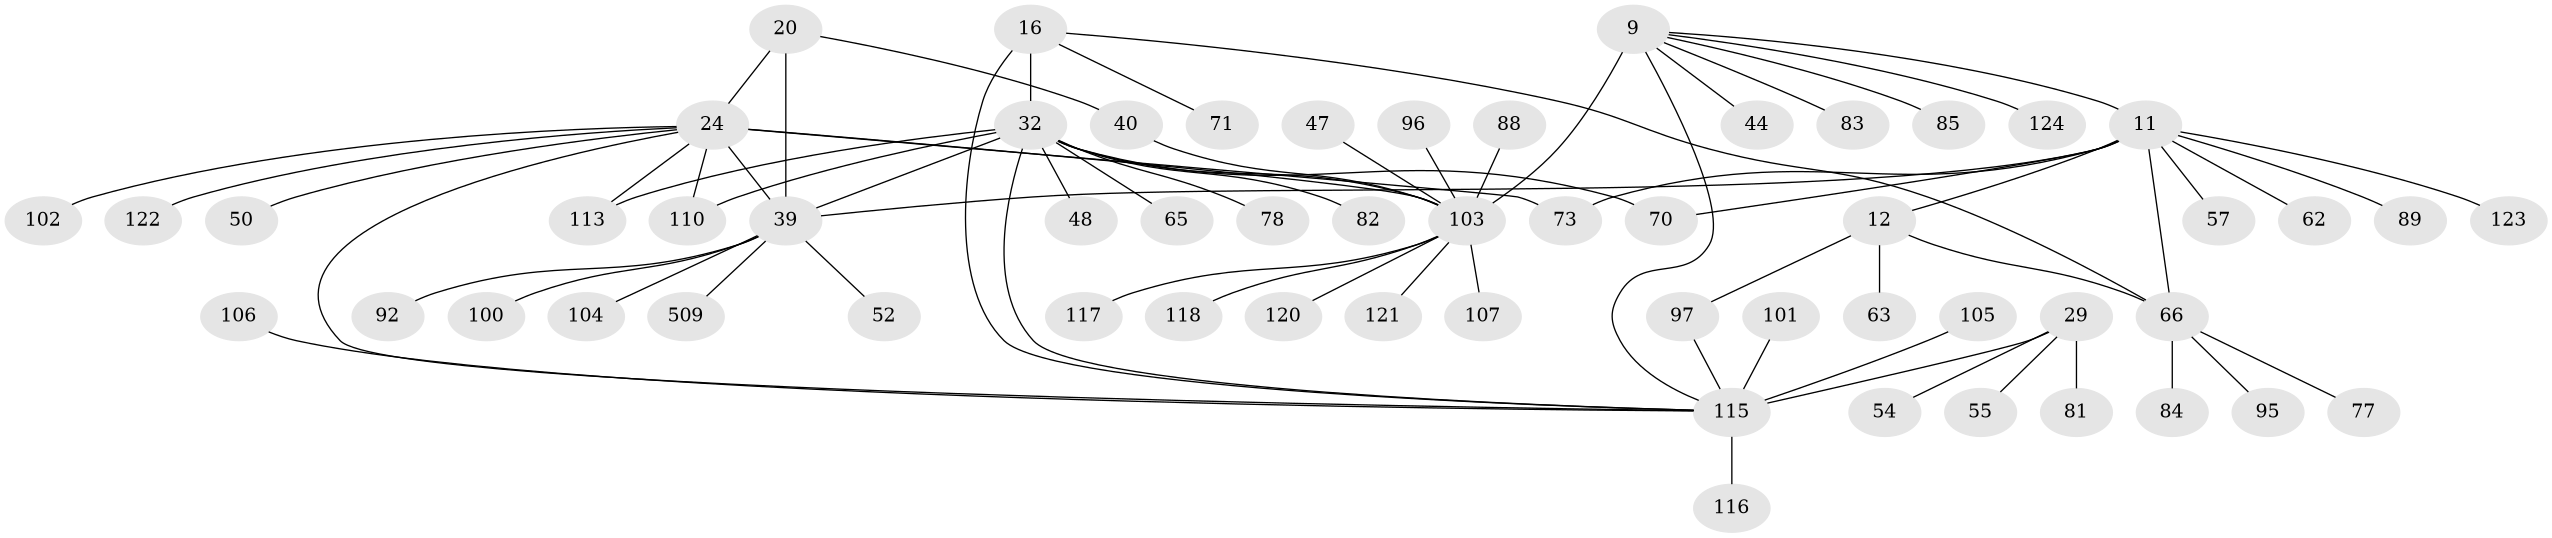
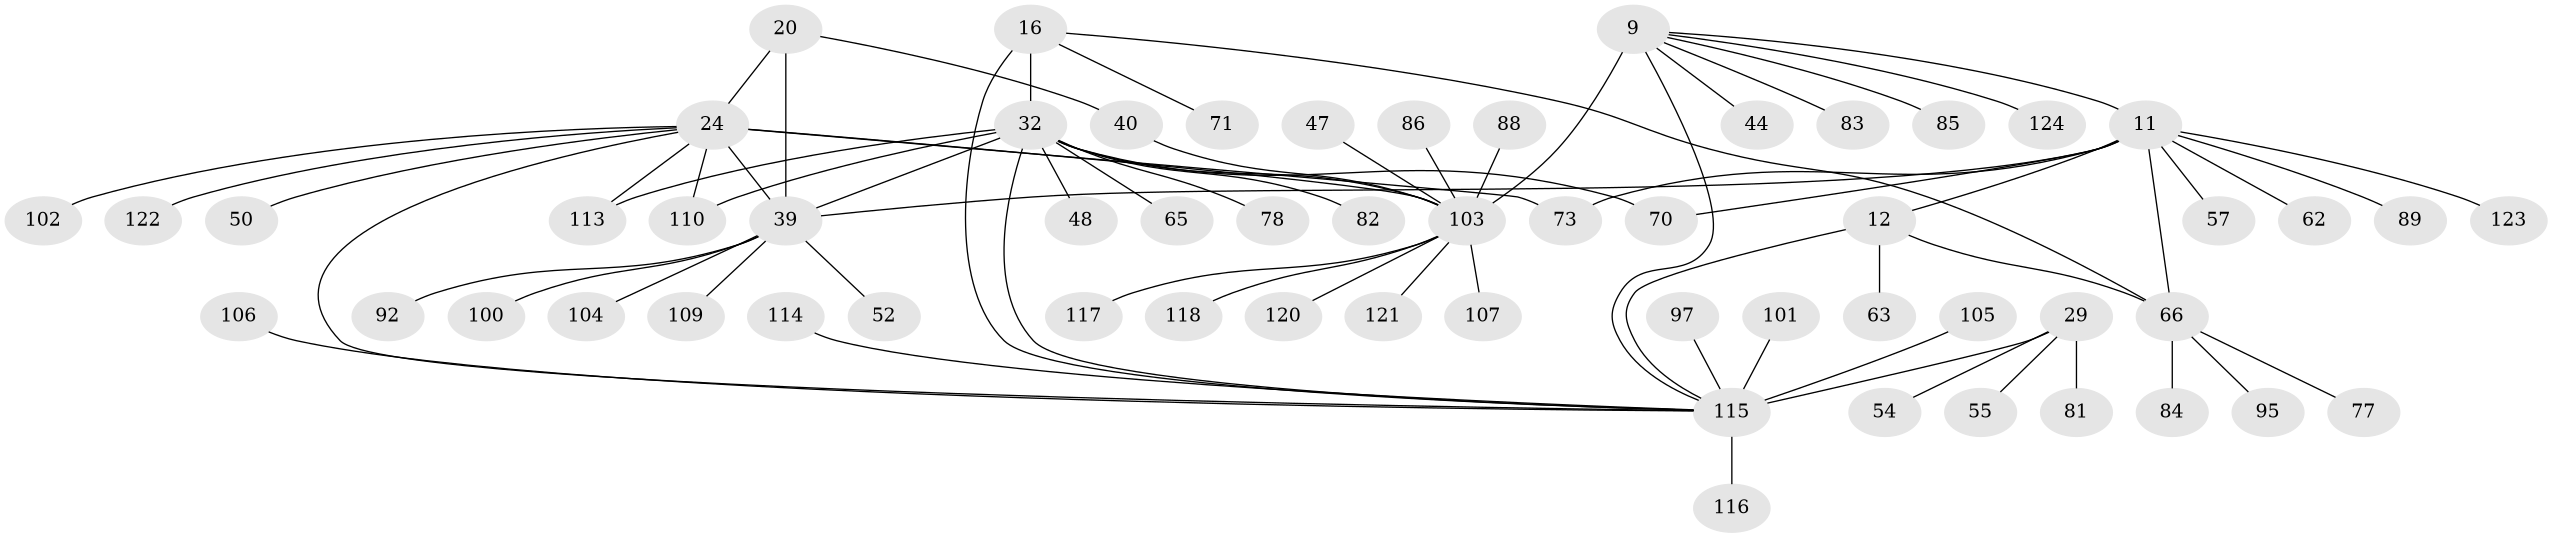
(1414, 125) -> (1414, 125)
(1781, 269) -> (1662, 278)
(686, 317) -> (686, 317)
none -> (786, 317)
